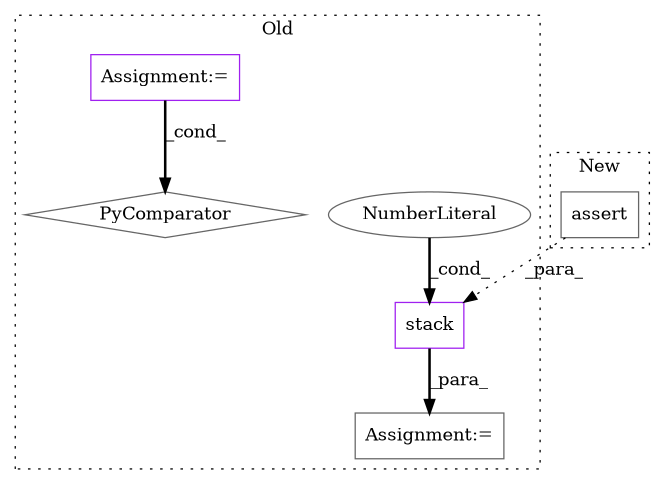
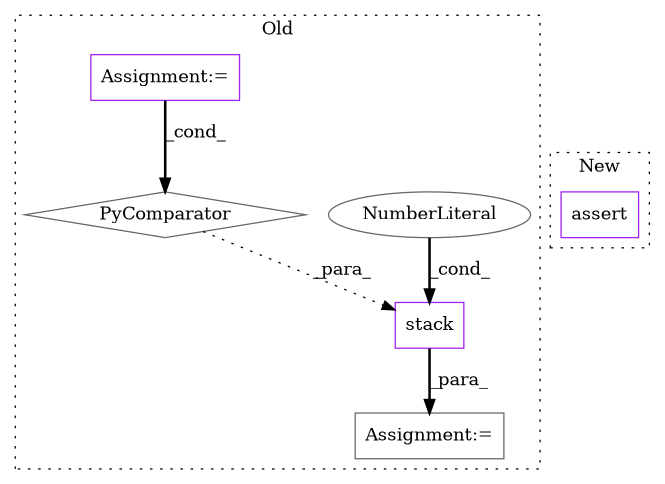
(600, 215) -> (600, 215)
(520, 267) -> (293, 268)
